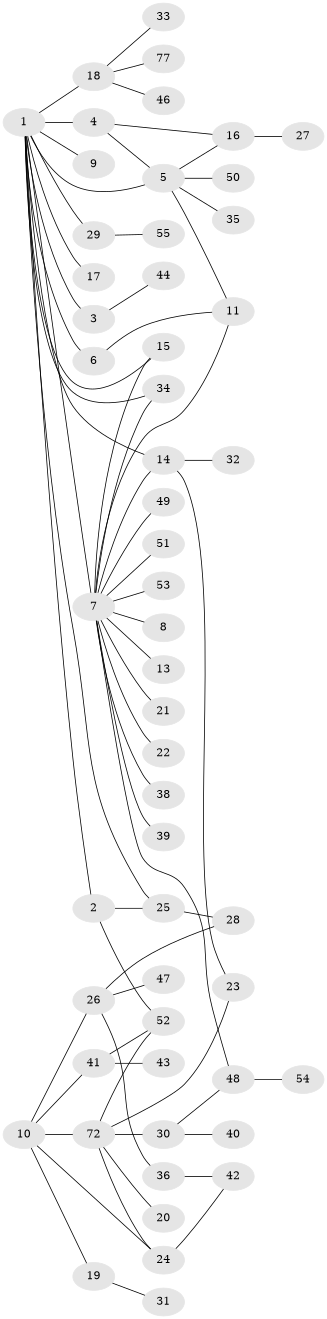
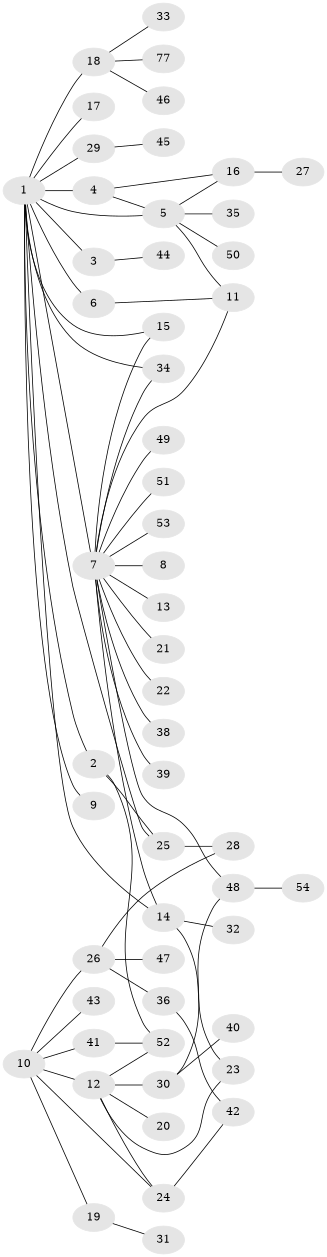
(164, 234) -> (164, 143)
(135, 1063) -> (59, 1033)
(94, 1135) -> (94, 1085)
